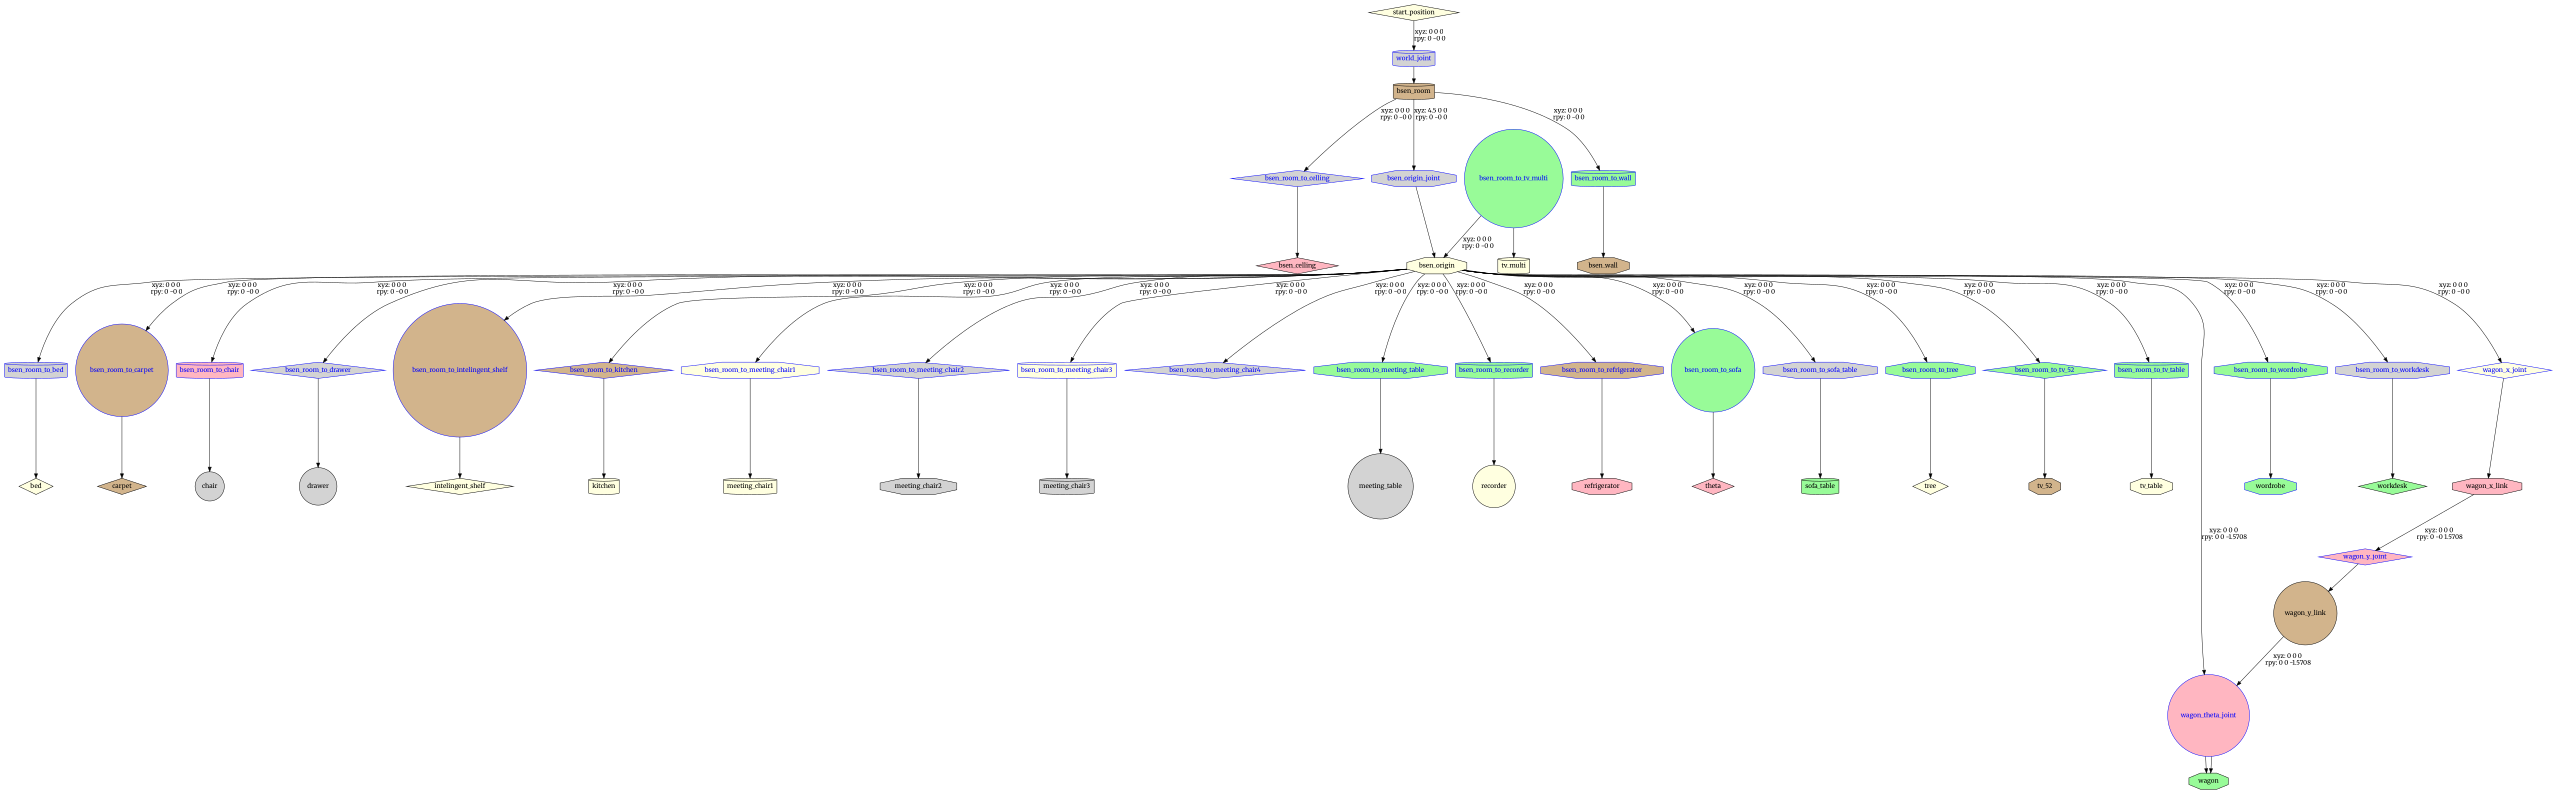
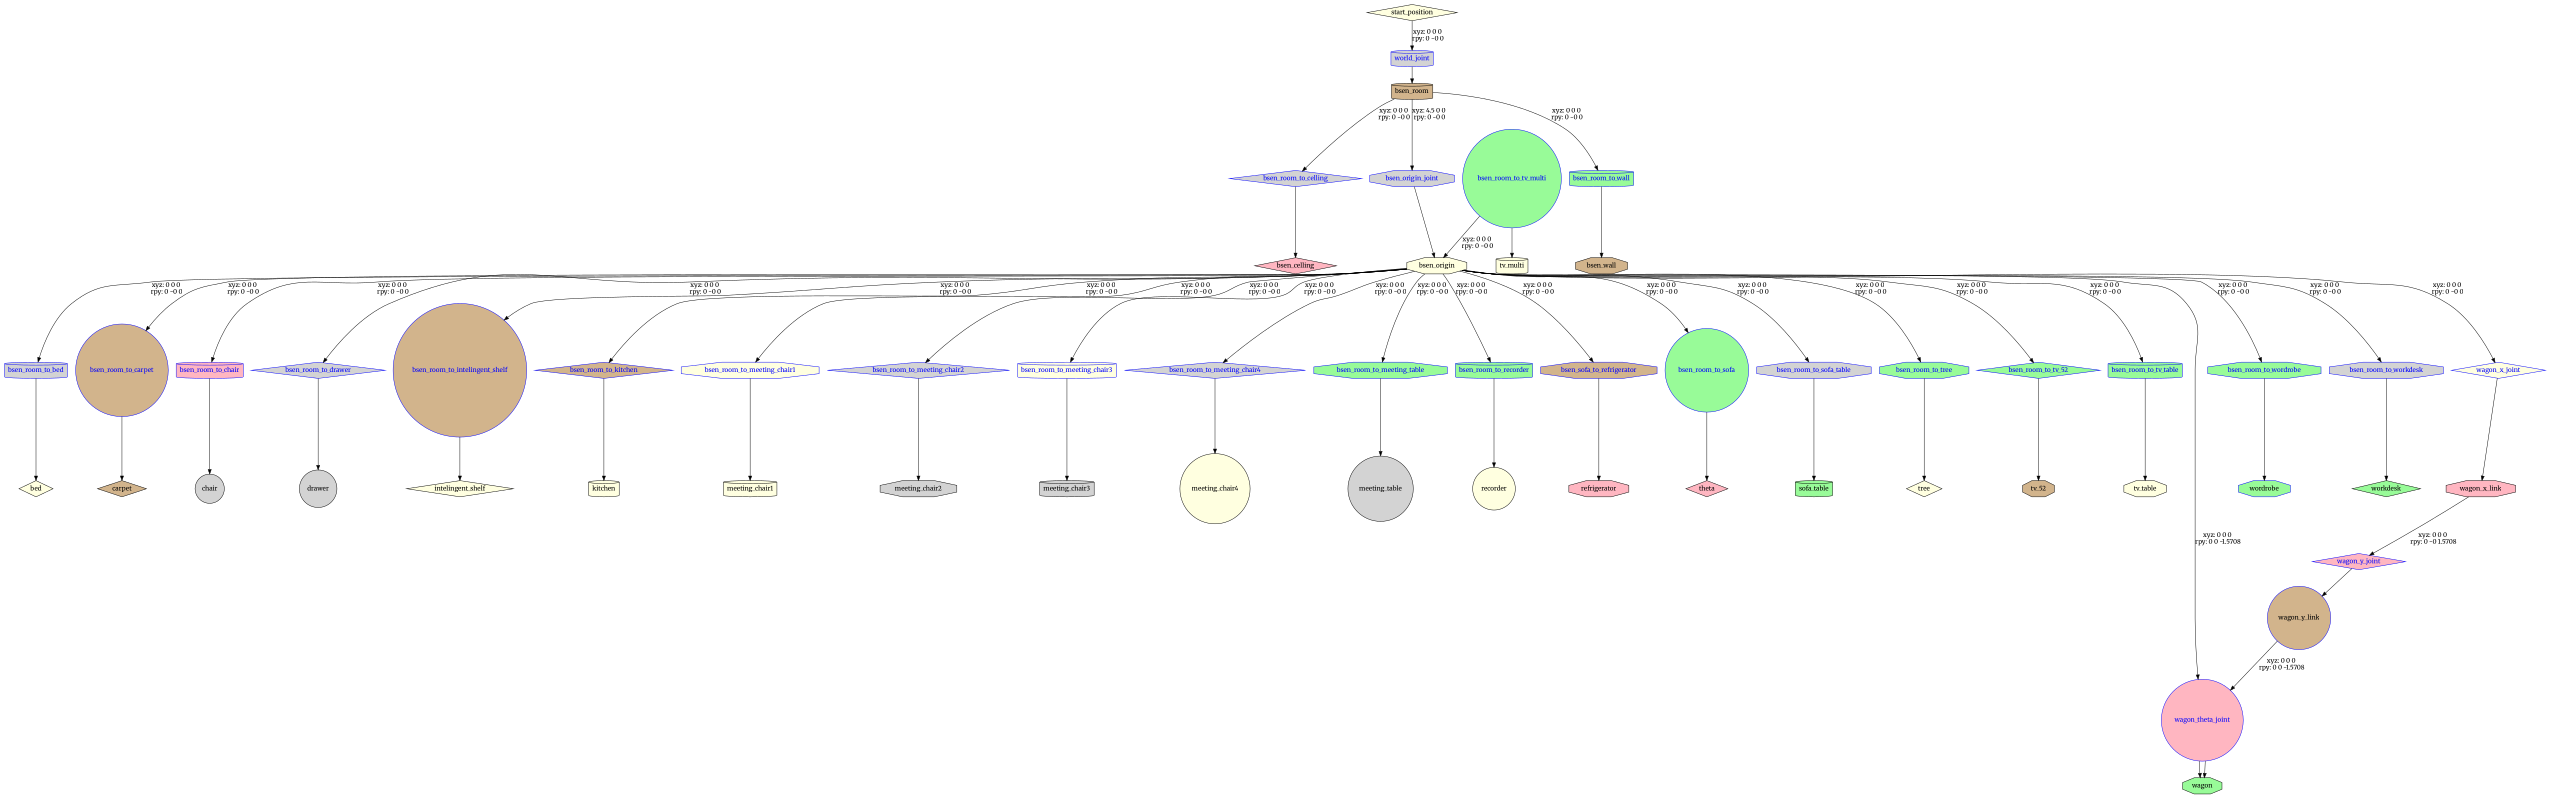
(1602, 370) -> (1599, 370)
none -> (1215, 489)
(2305, 613) -> (2299, 618)
